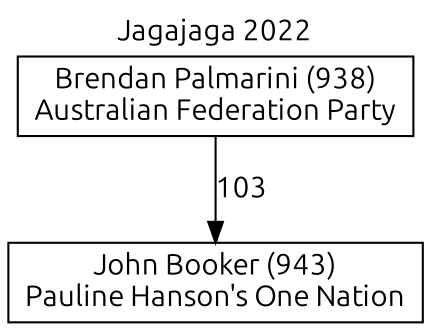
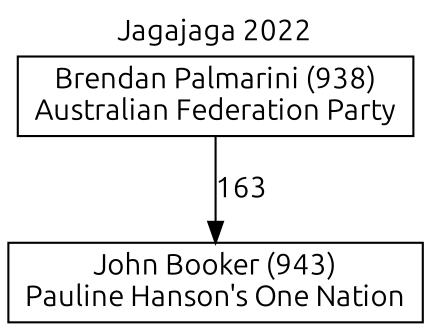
(242, 189) -> (242, 189)
